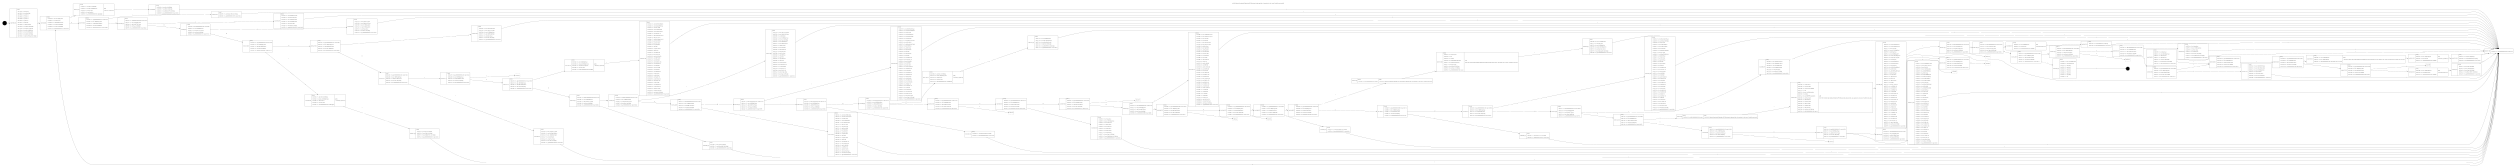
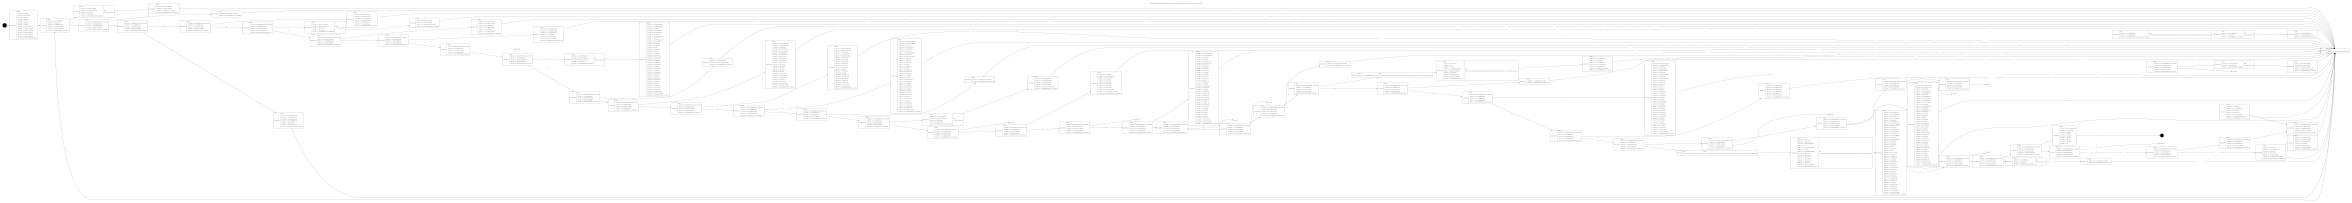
(2288, 62) -> none
